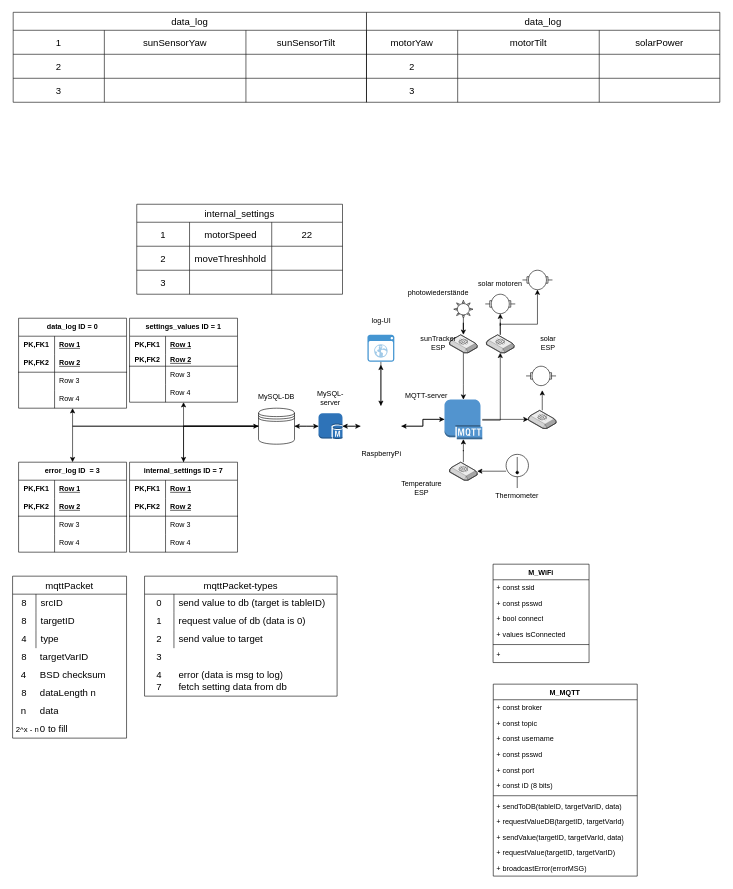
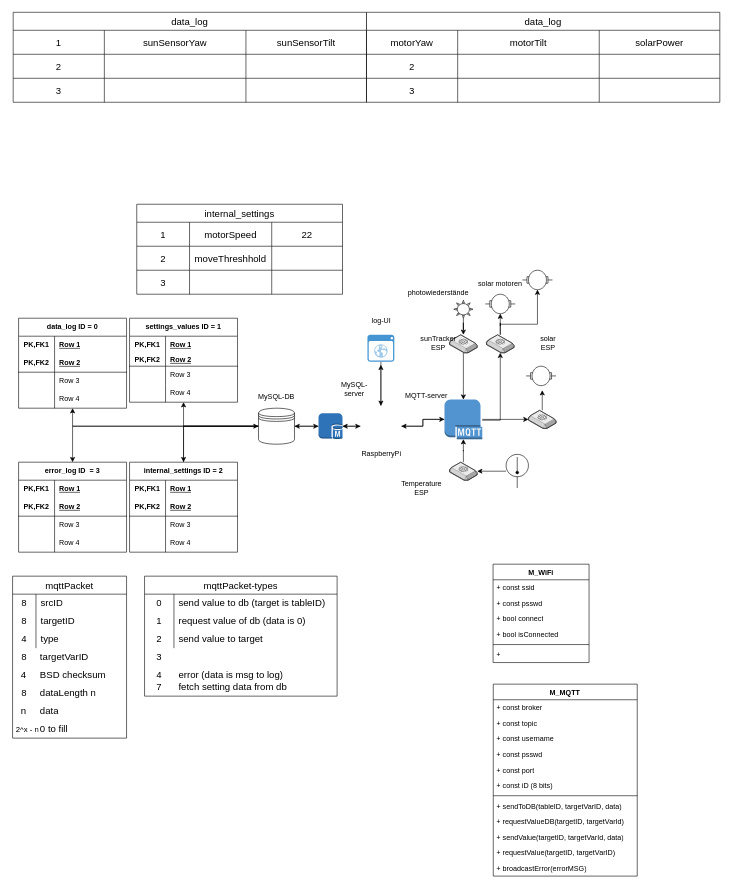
(330, 398) -> (354, 389)
(183, 471) -> (183, 471)
(517, 496) -> none
(533, 635) -> (529, 635)
